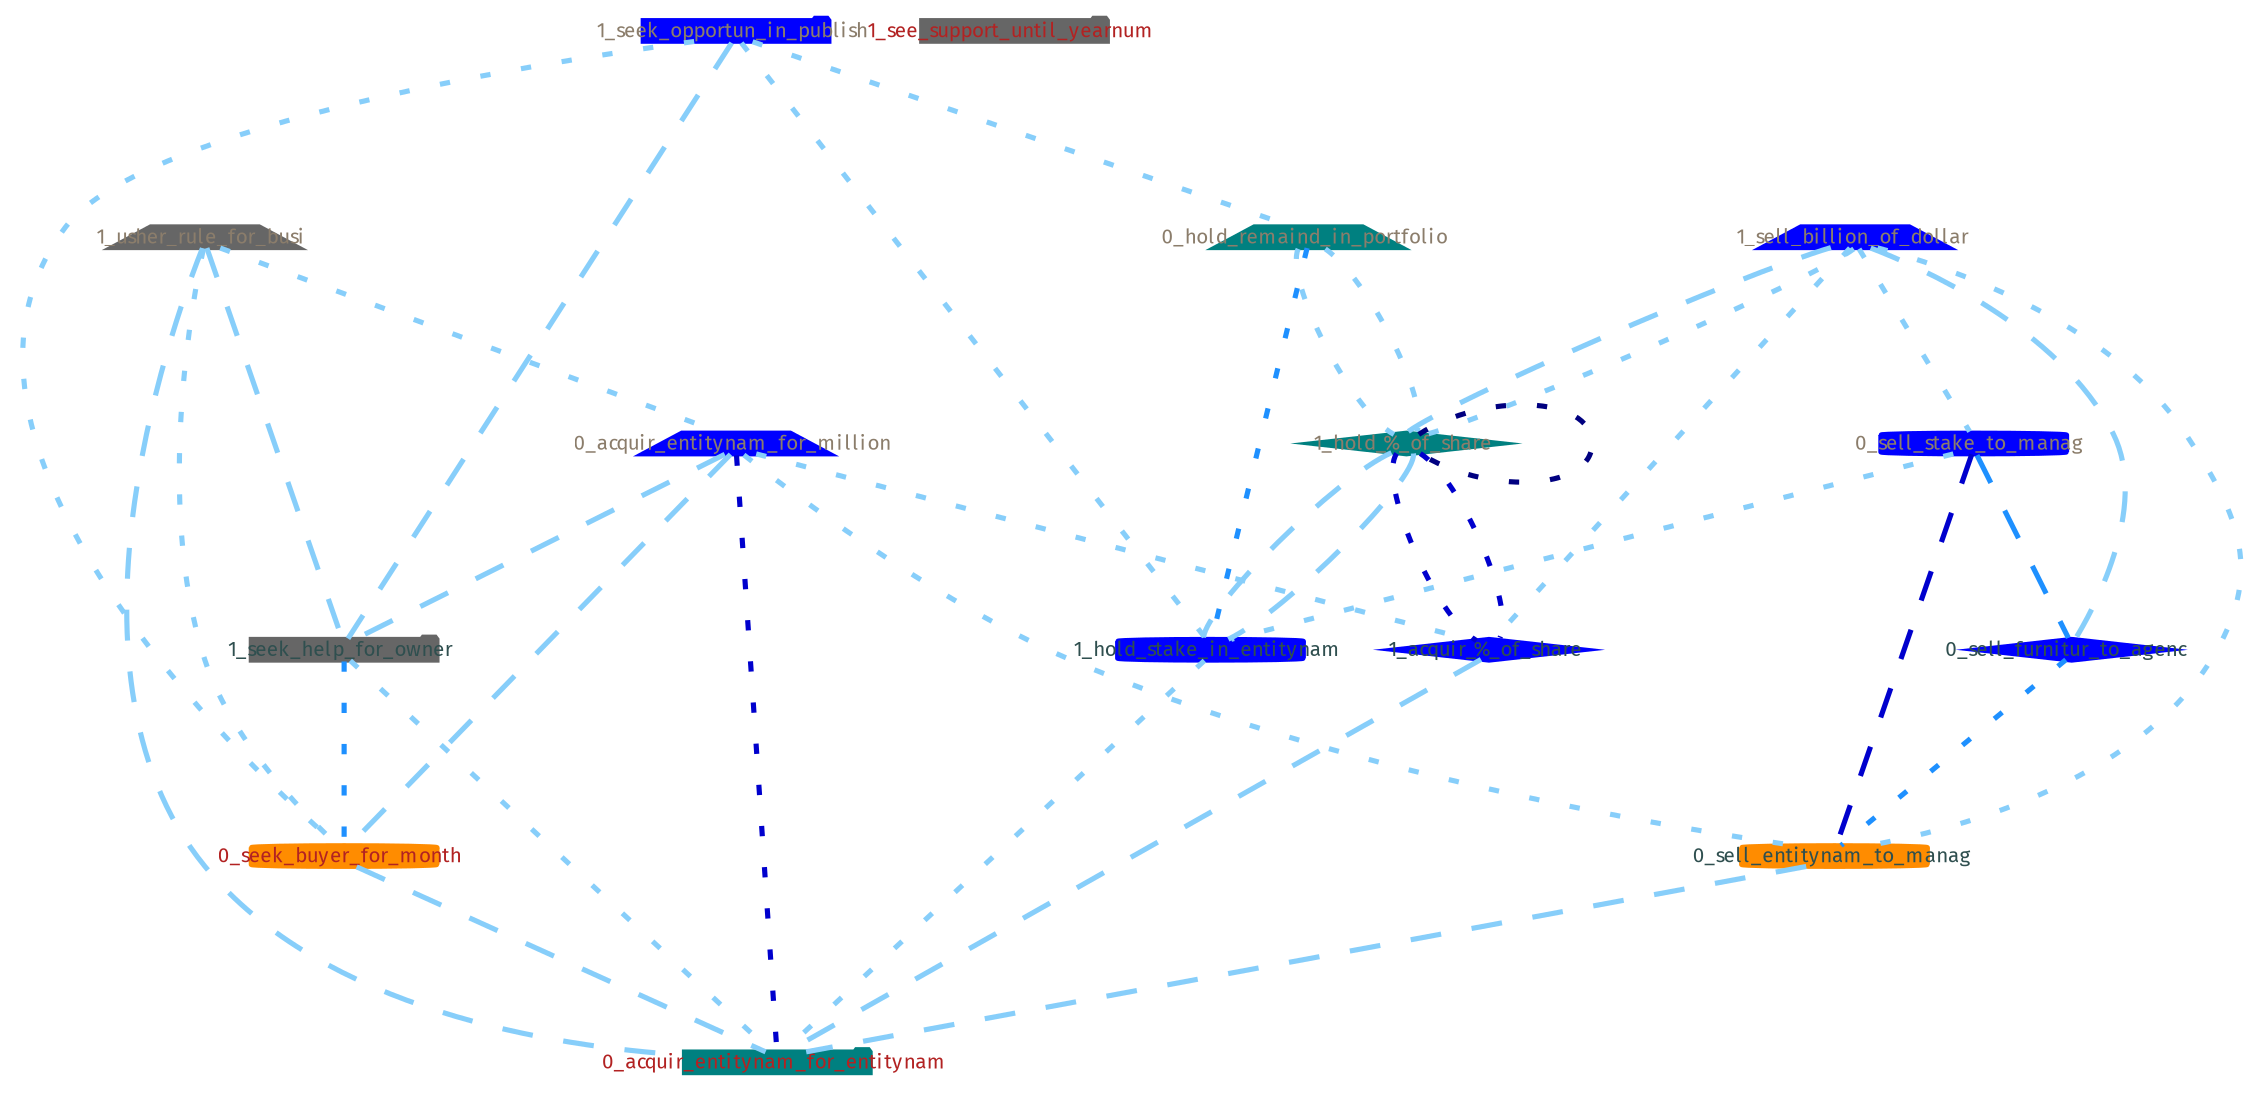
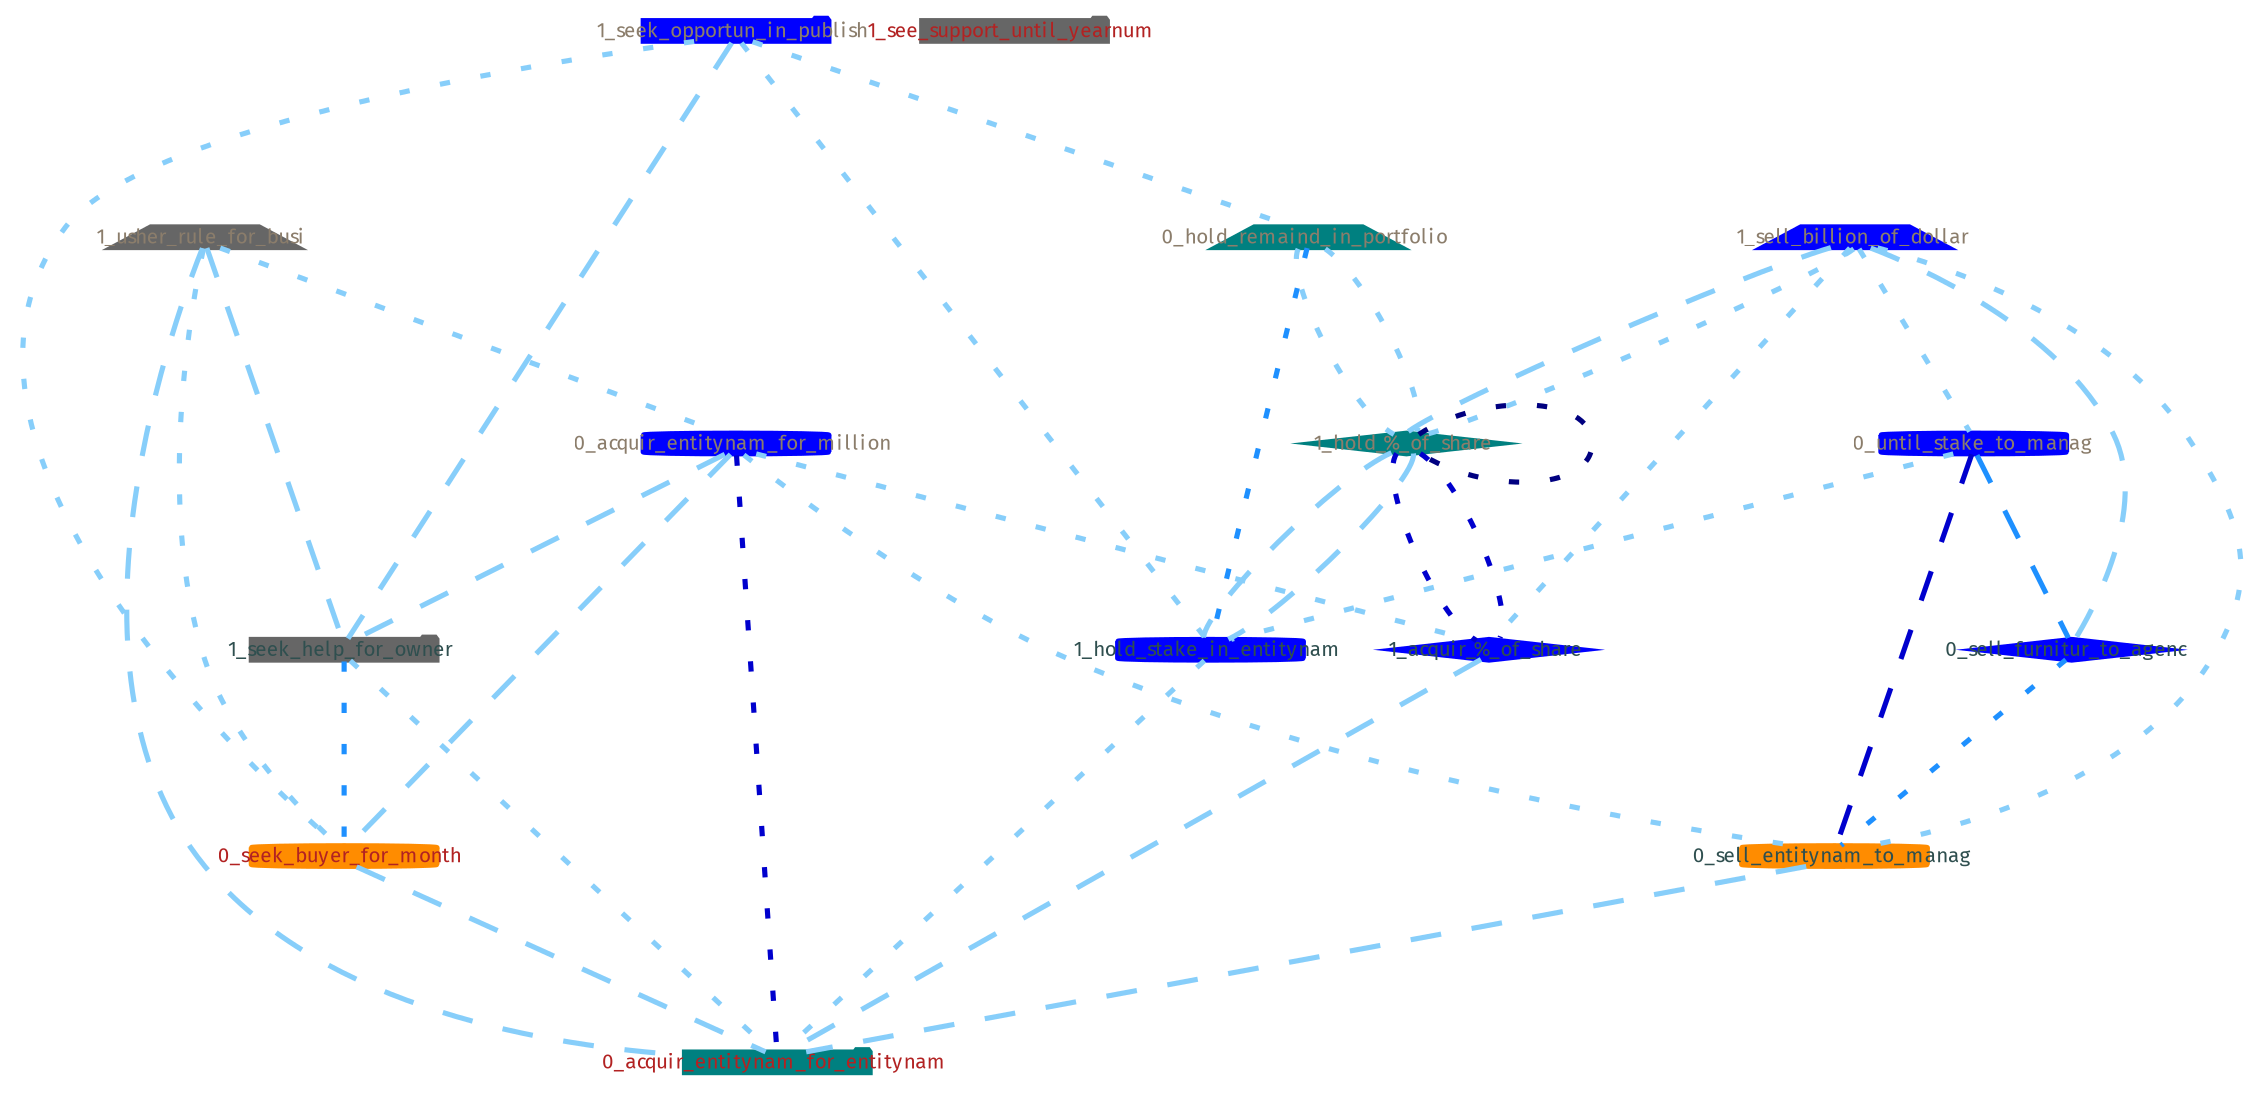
(736, 443) -> (736, 443)
(1974, 443) -> (1974, 443)
